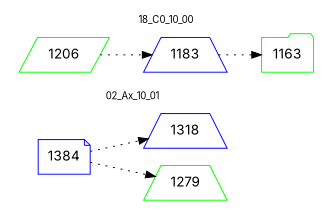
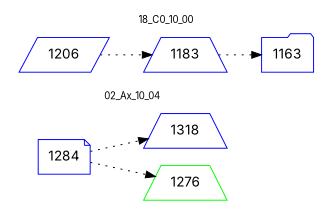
(64, 55) -> (64, 55)
(288, 55) -> (288, 55)
(133, 97) -> (133, 97)
(64, 157) -> (64, 157)
(185, 183) -> (185, 183)
